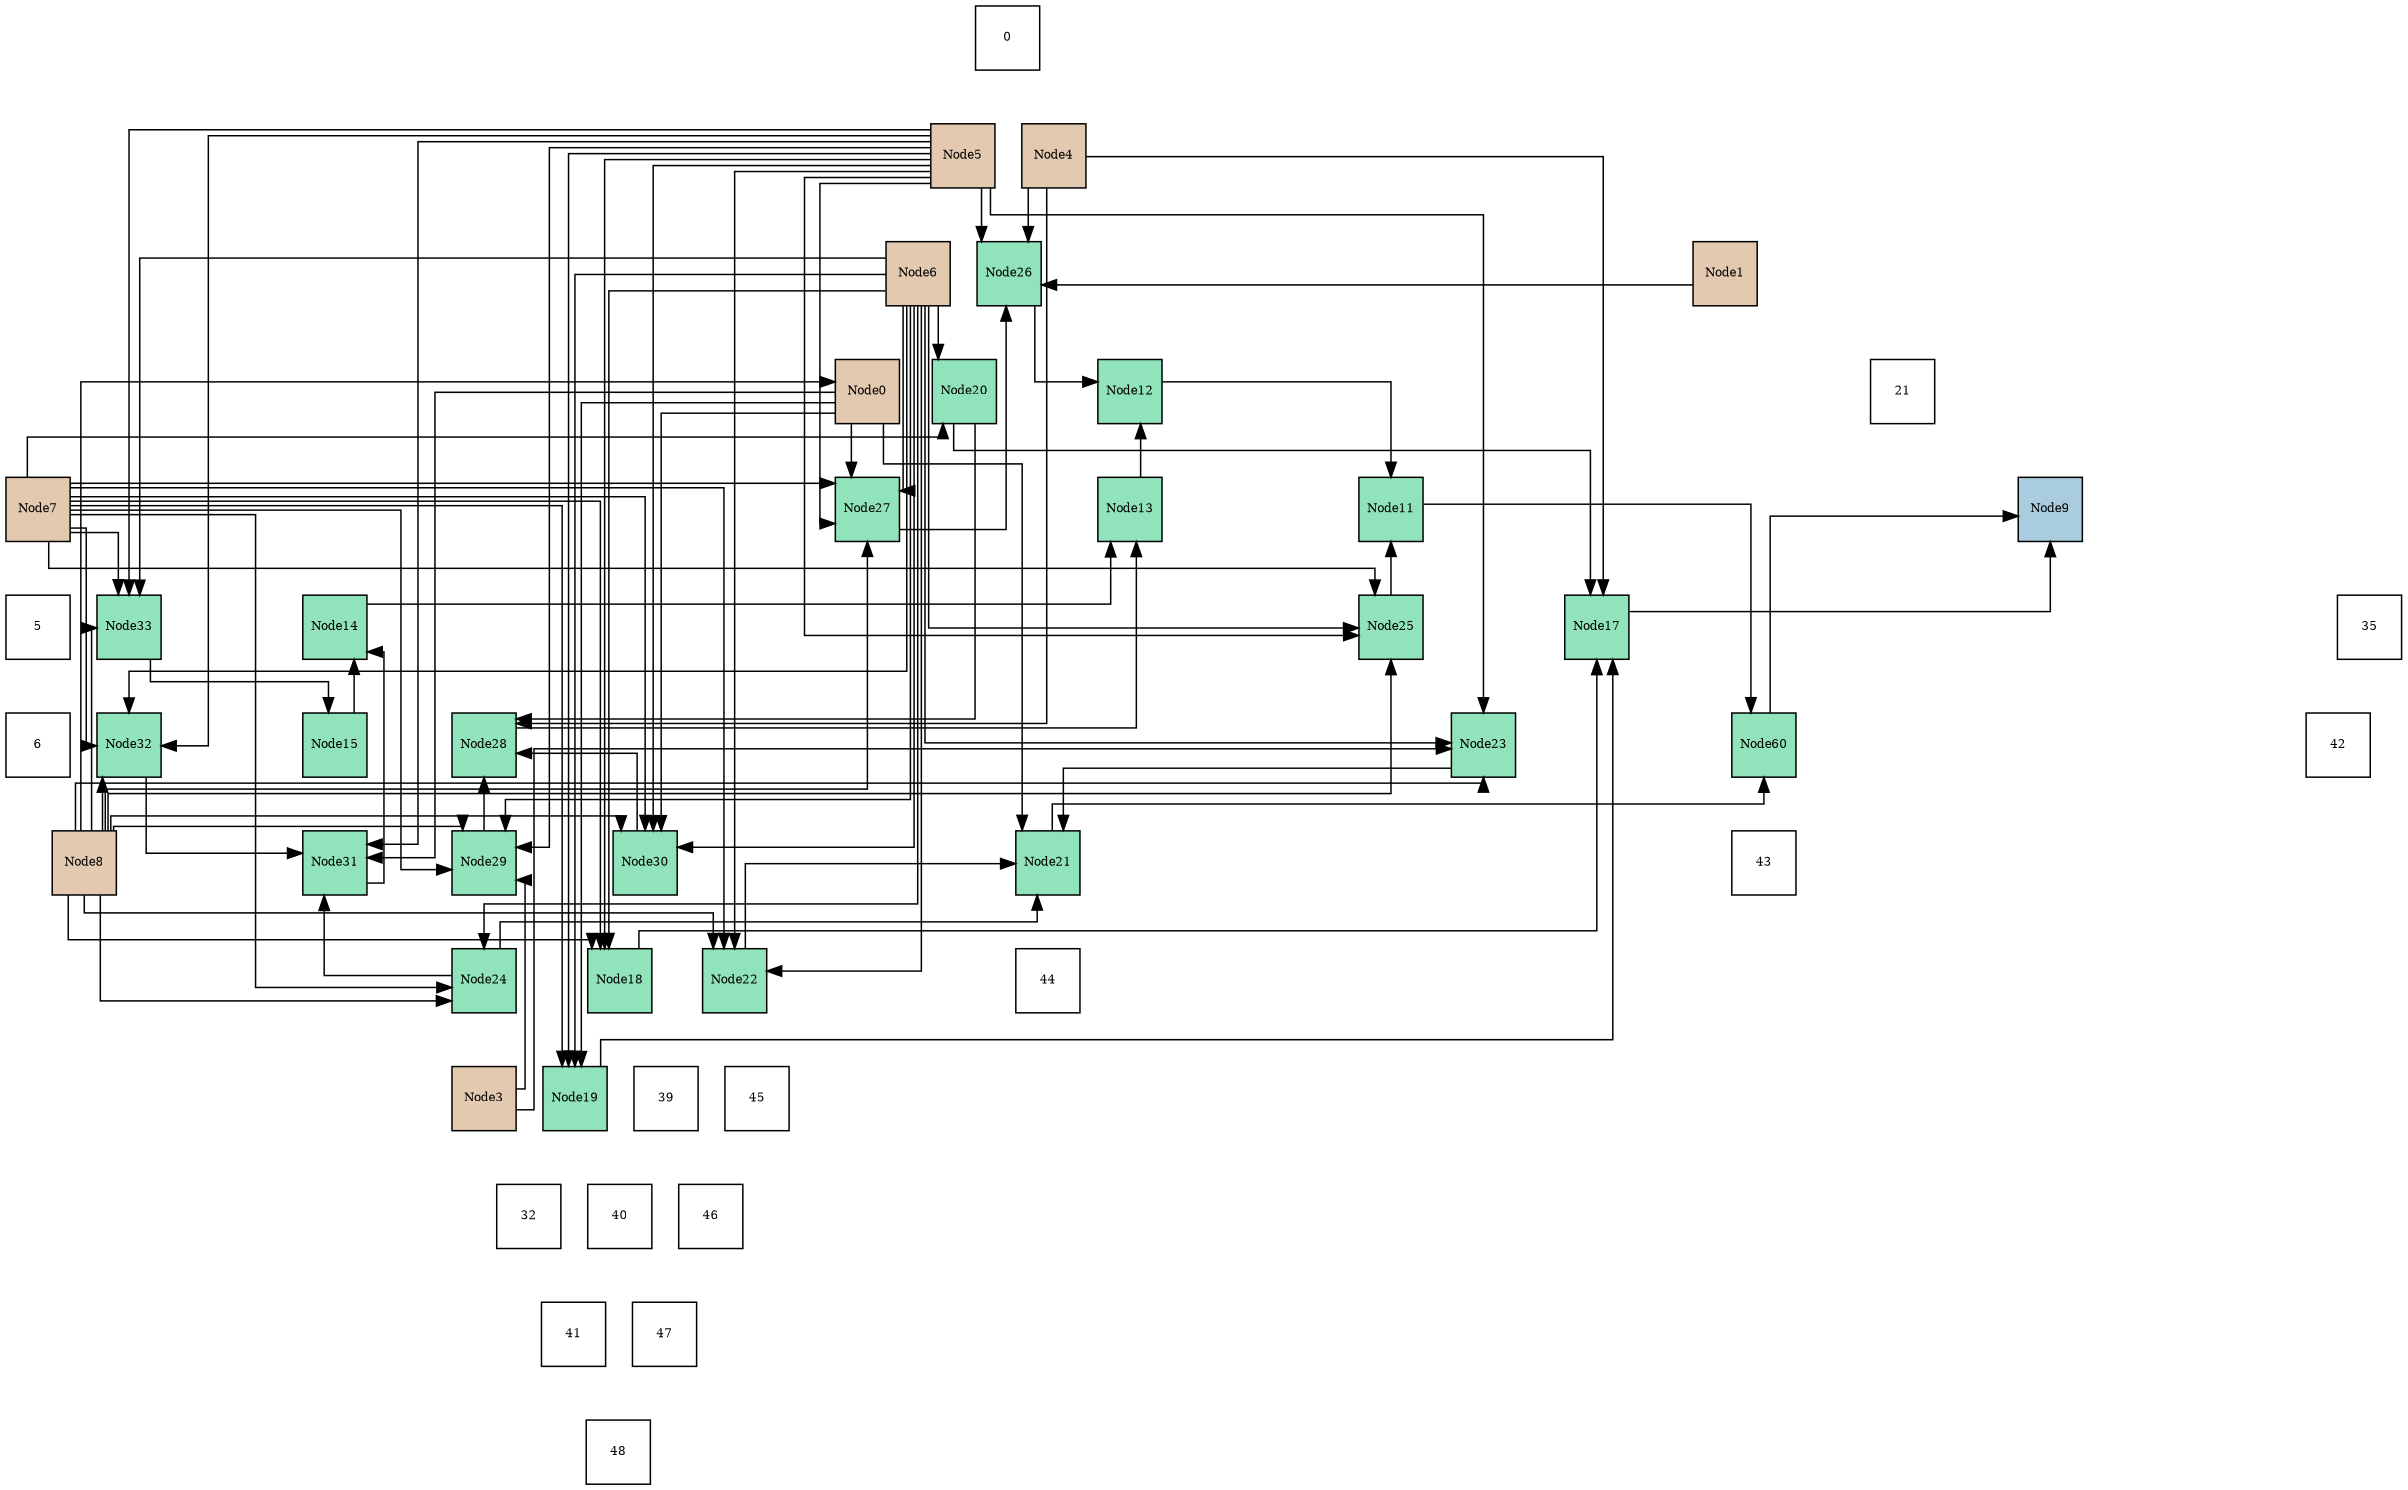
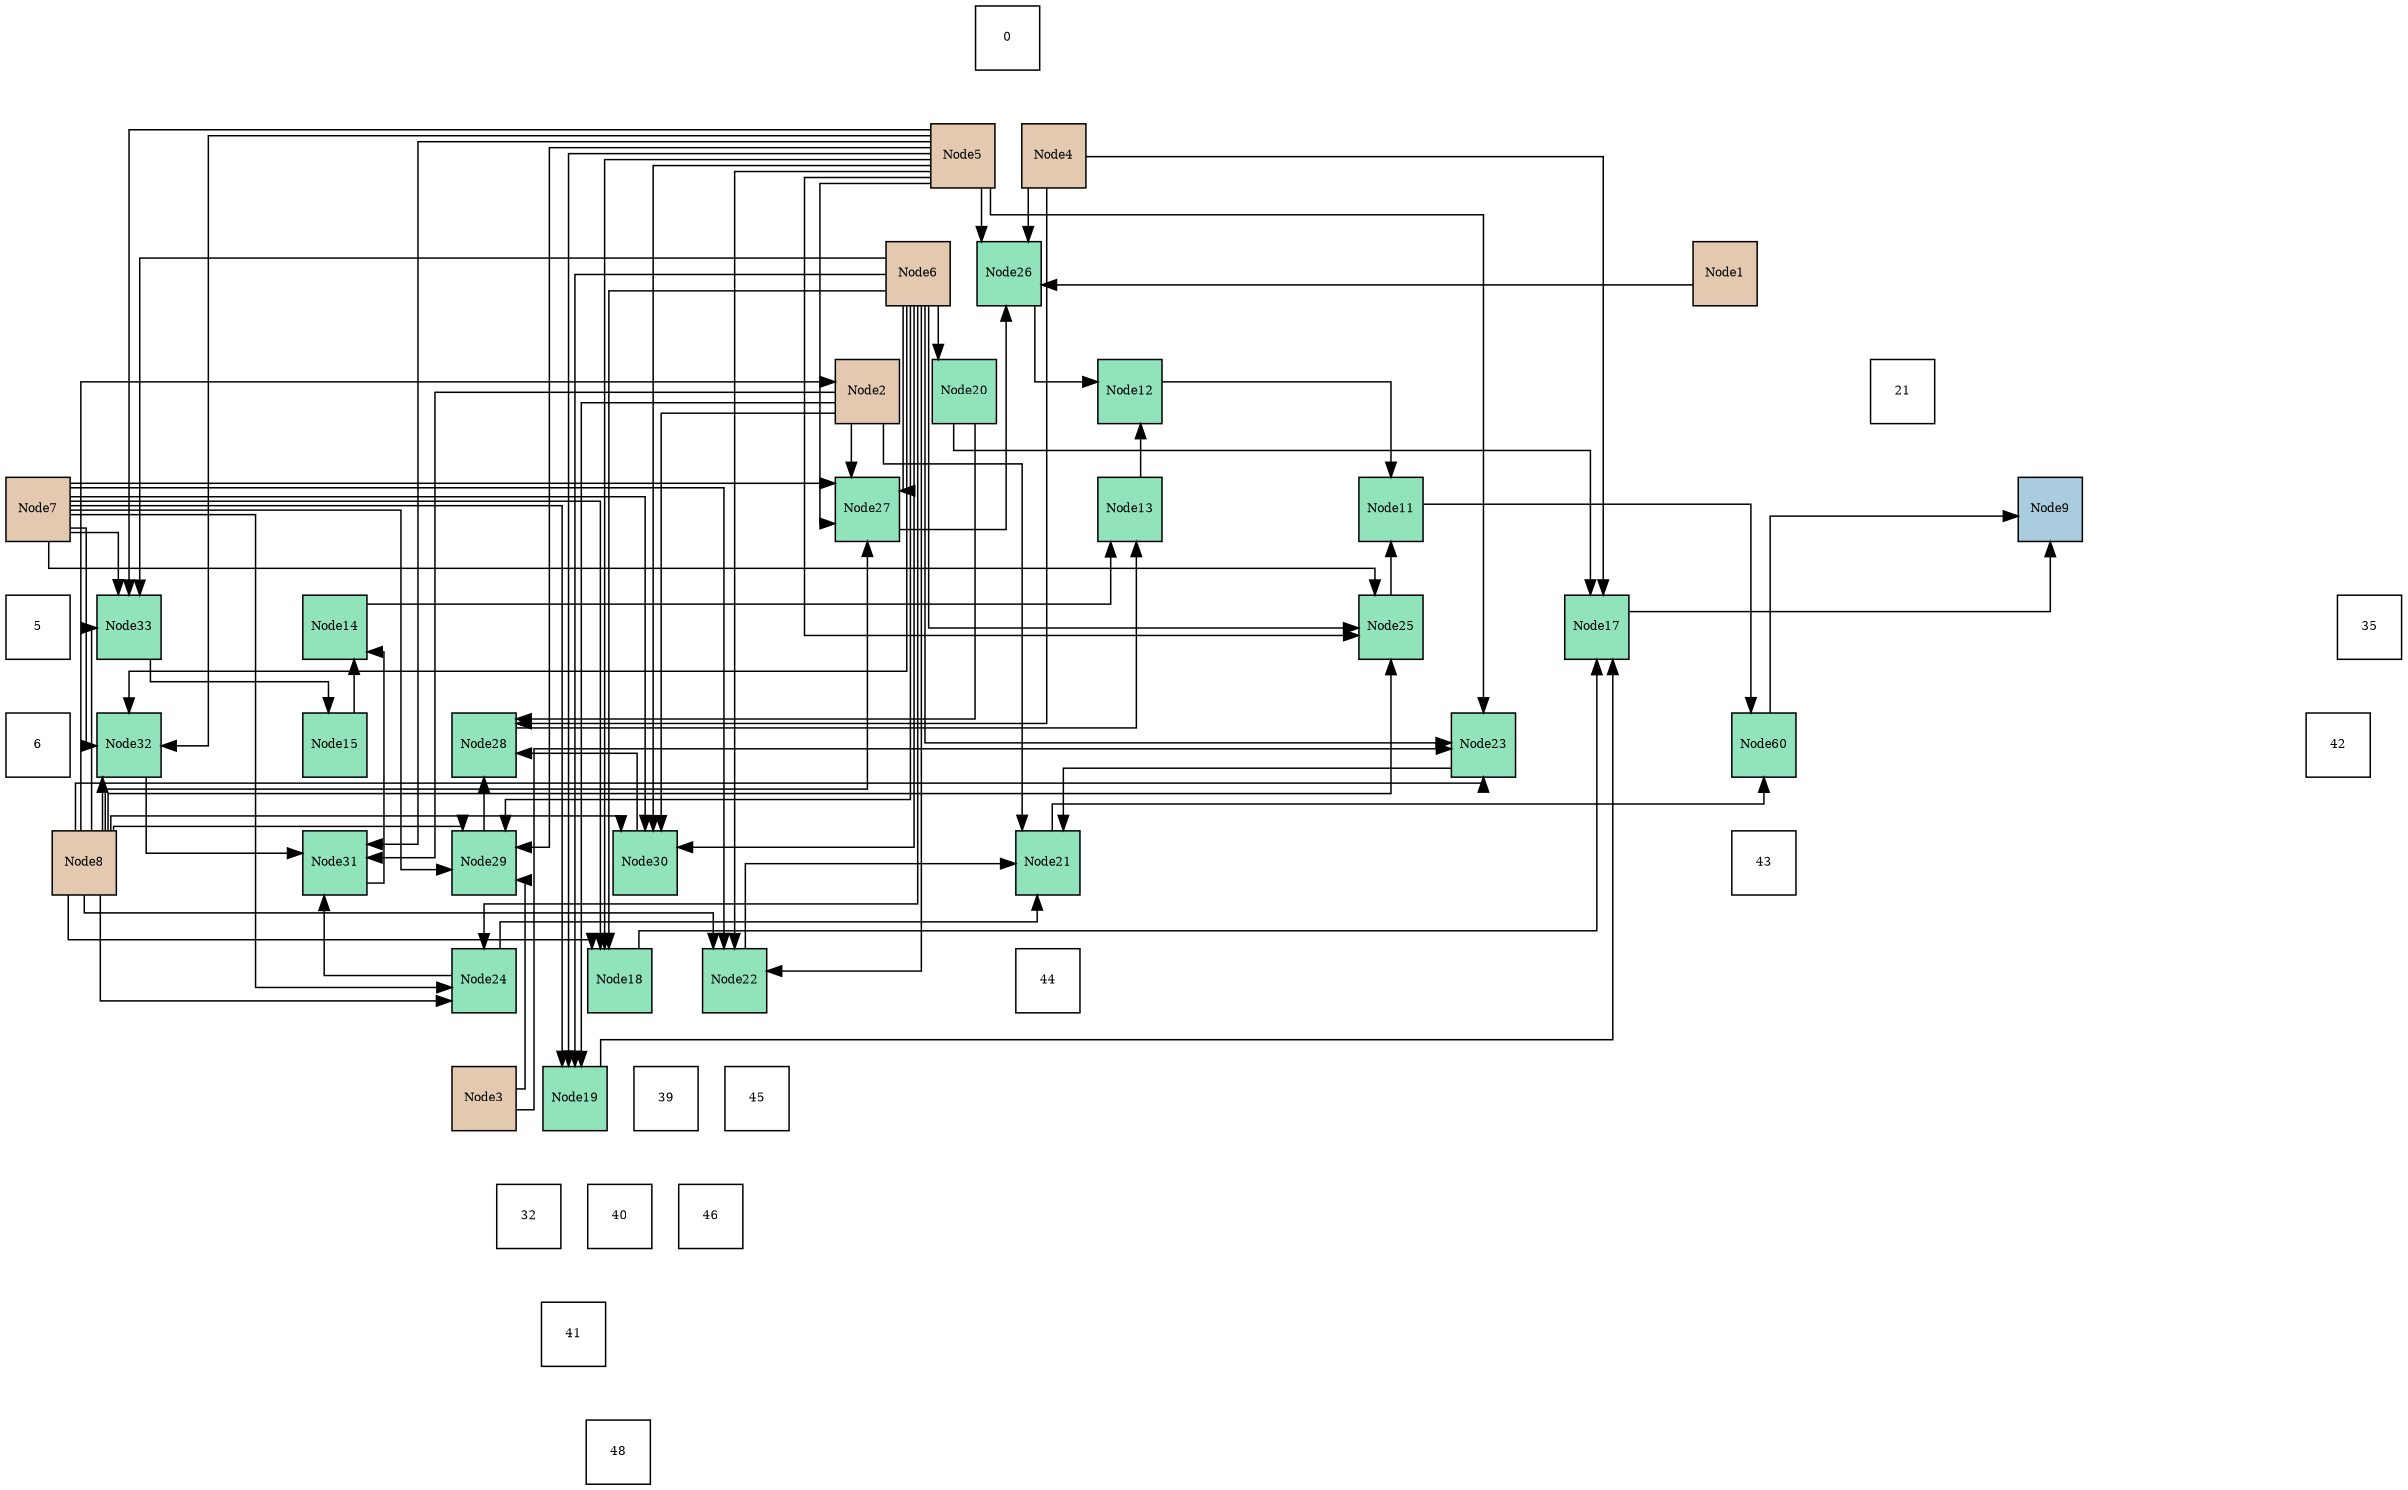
(867, 392) -> (867, 392)
(466, 437) -> none
(665, 1334) -> none
